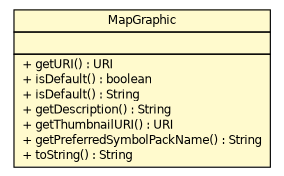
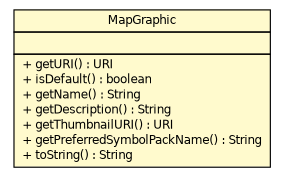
(81, 95) -> (82, 95)
